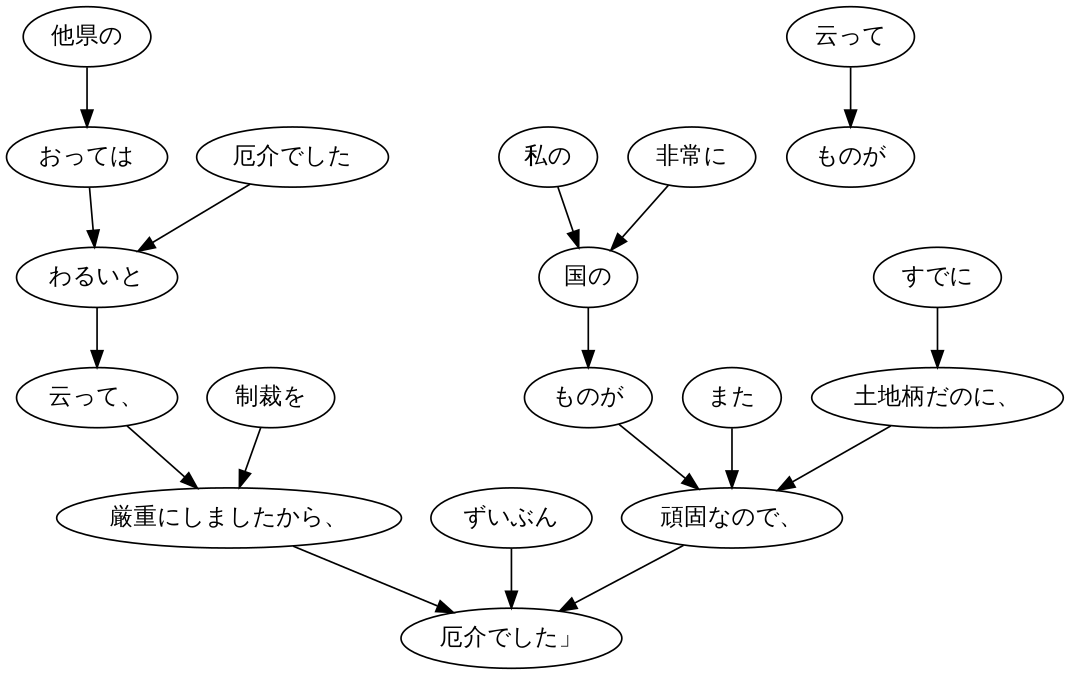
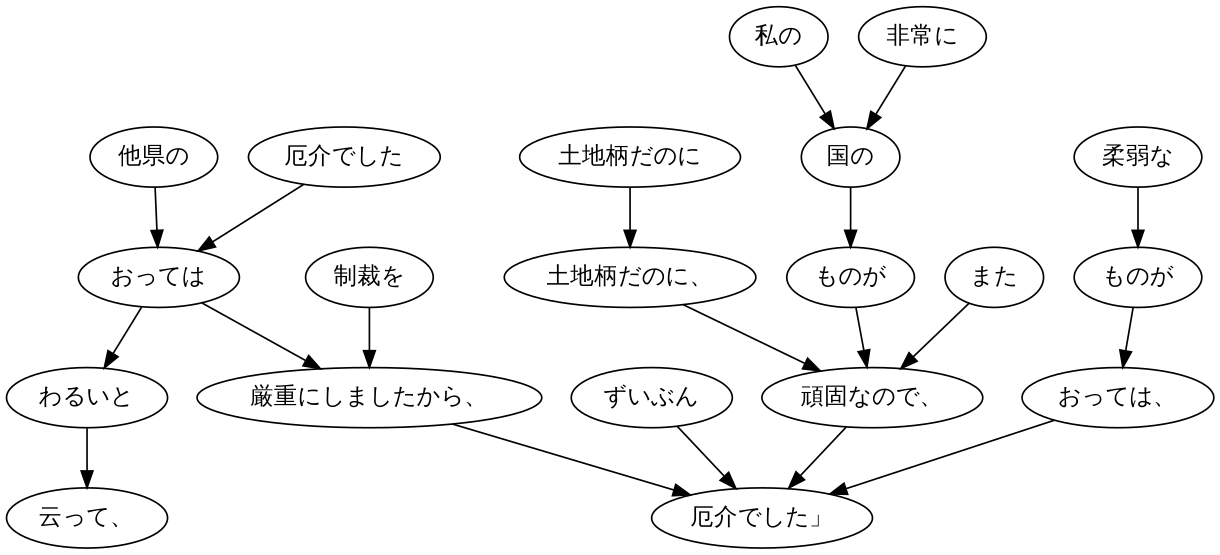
(851, 37) -> (1138, 157)
(201, 213) -> (258, 213)
(938, 277) -> (630, 157)
none -> (1118, 398)
(156, 451) -> (254, 332)
